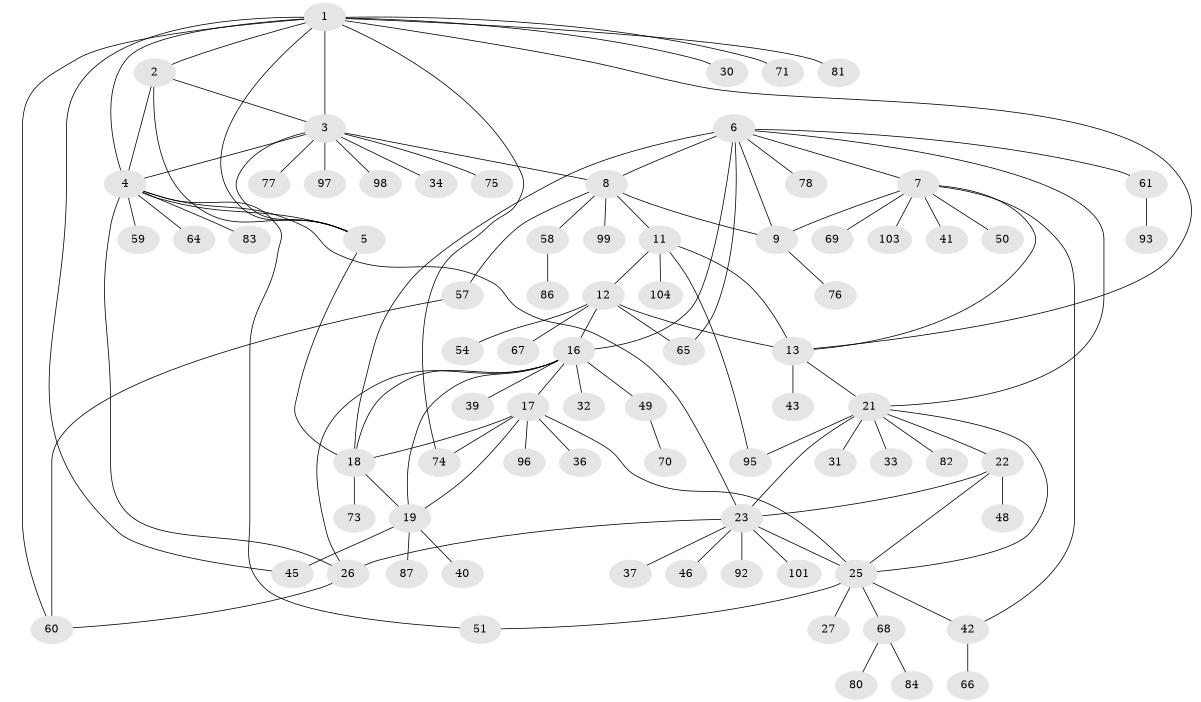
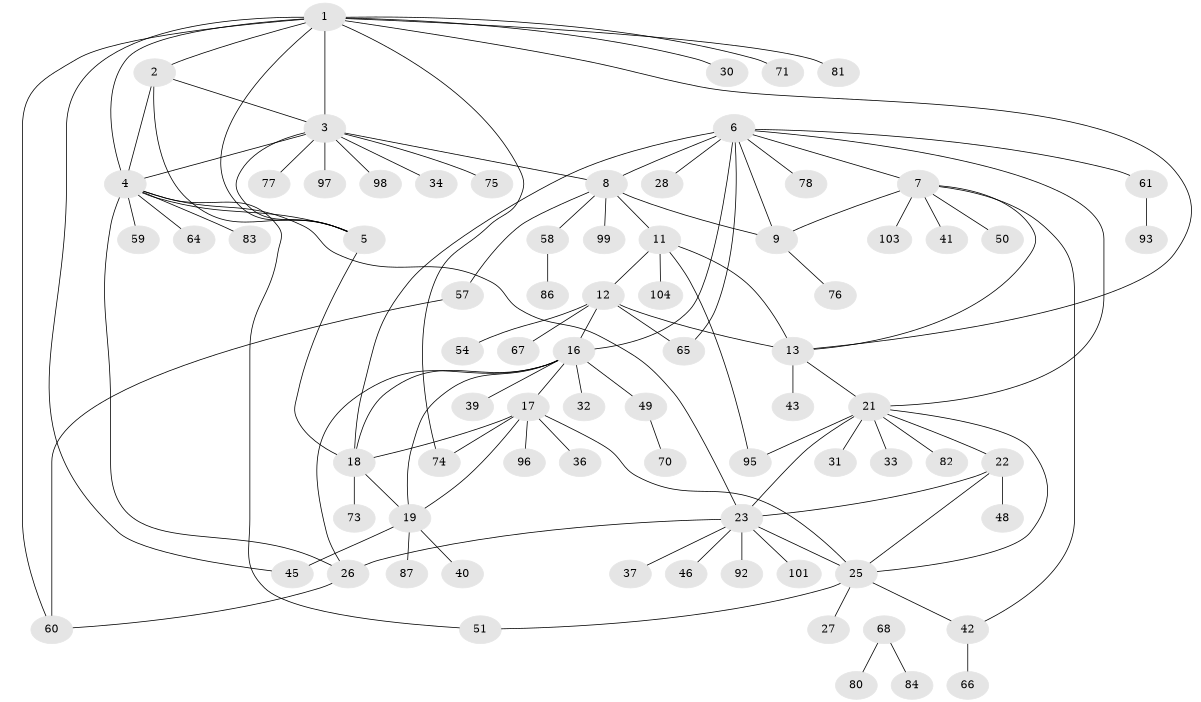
none -> (662, 184)
(832, 240) -> none
(870, 602) -> none
